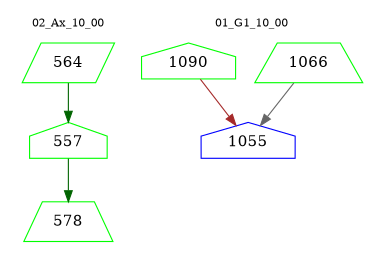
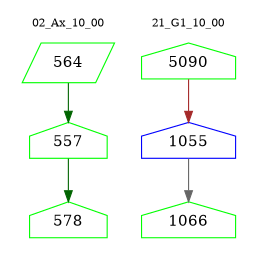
(252, 24) -> (189, 24)
(189, 63) -> (189, 63)
(309, 63) -> (189, 222)
(281, 100) -> (189, 175)
(68, 222) -> (68, 222)
